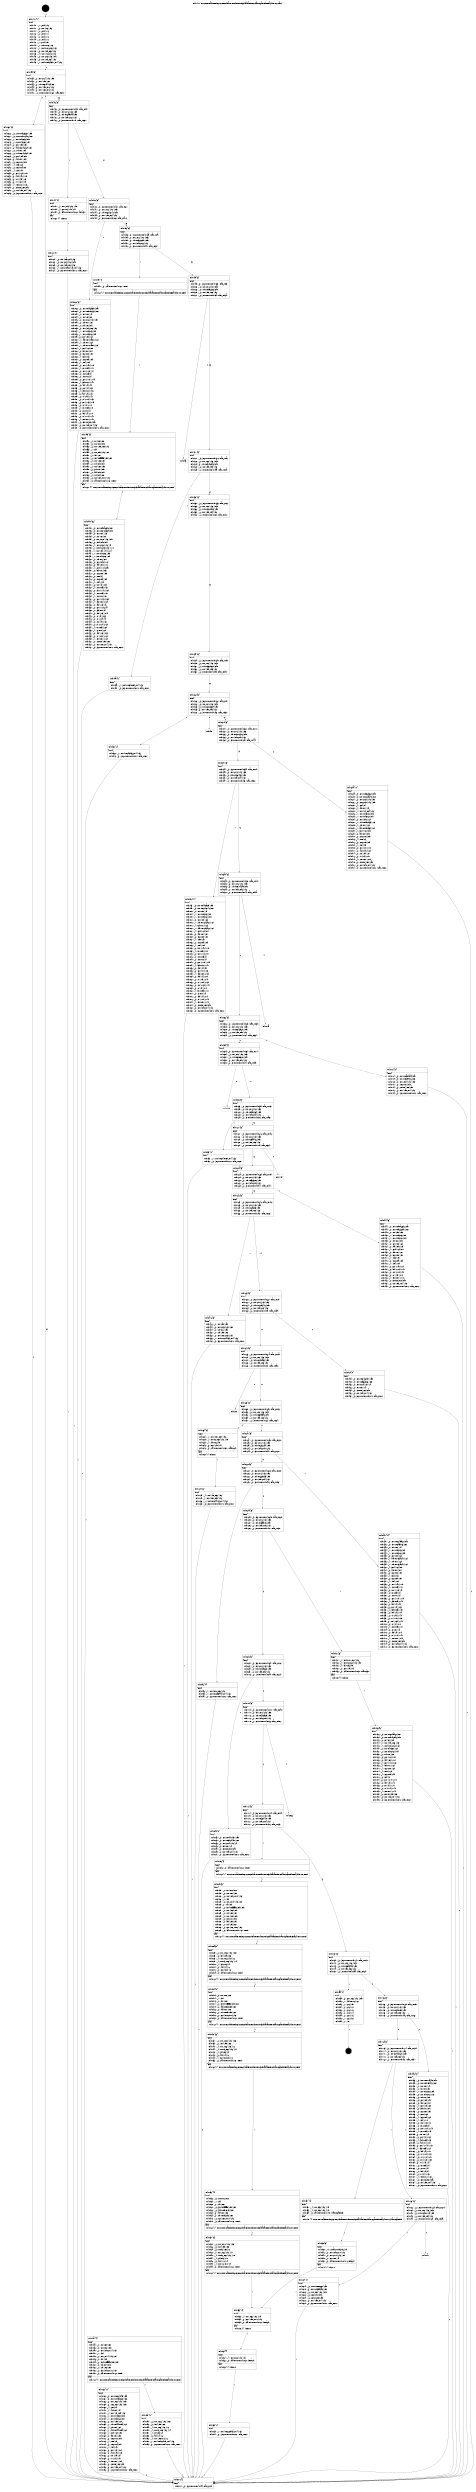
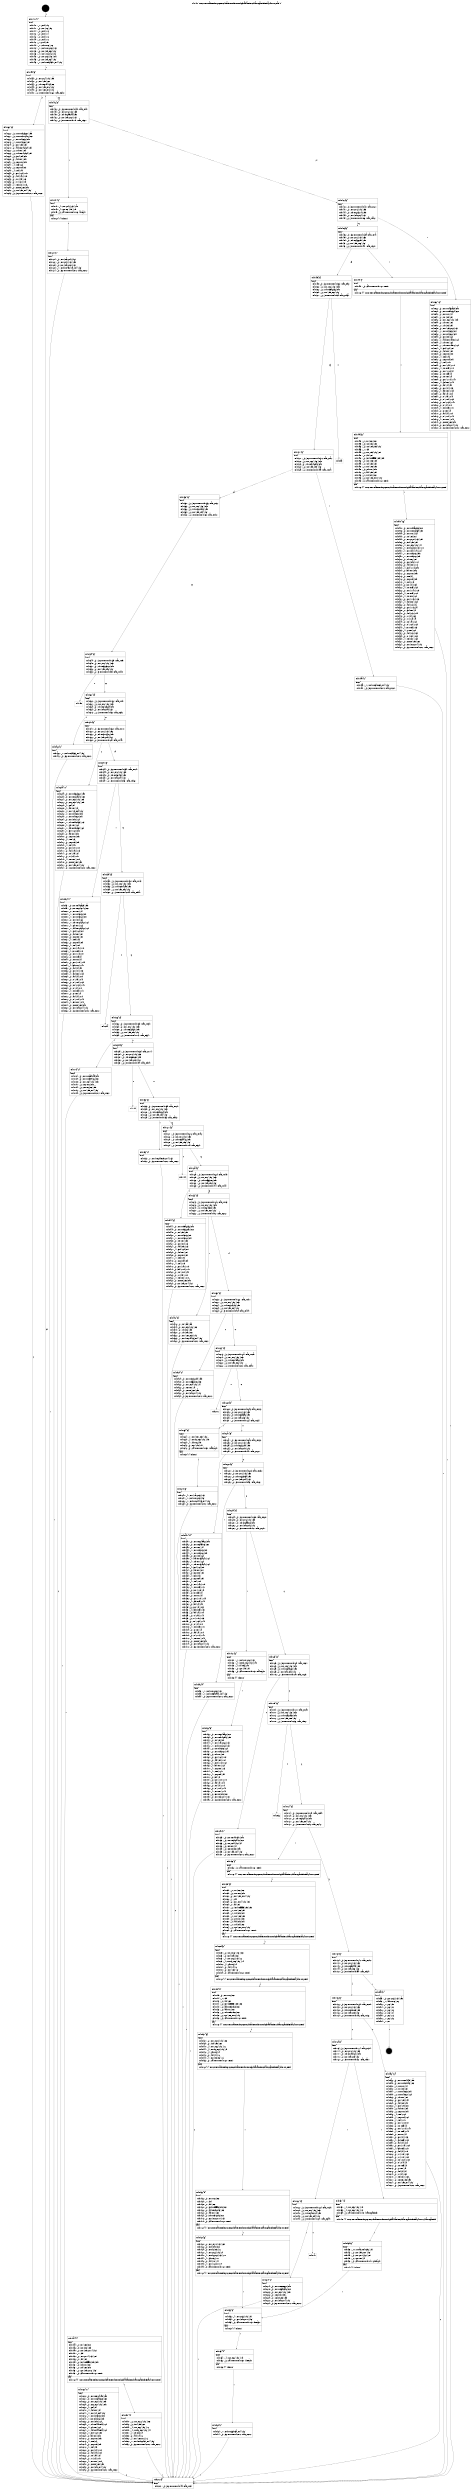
(209, 722) -> (87, 687)
